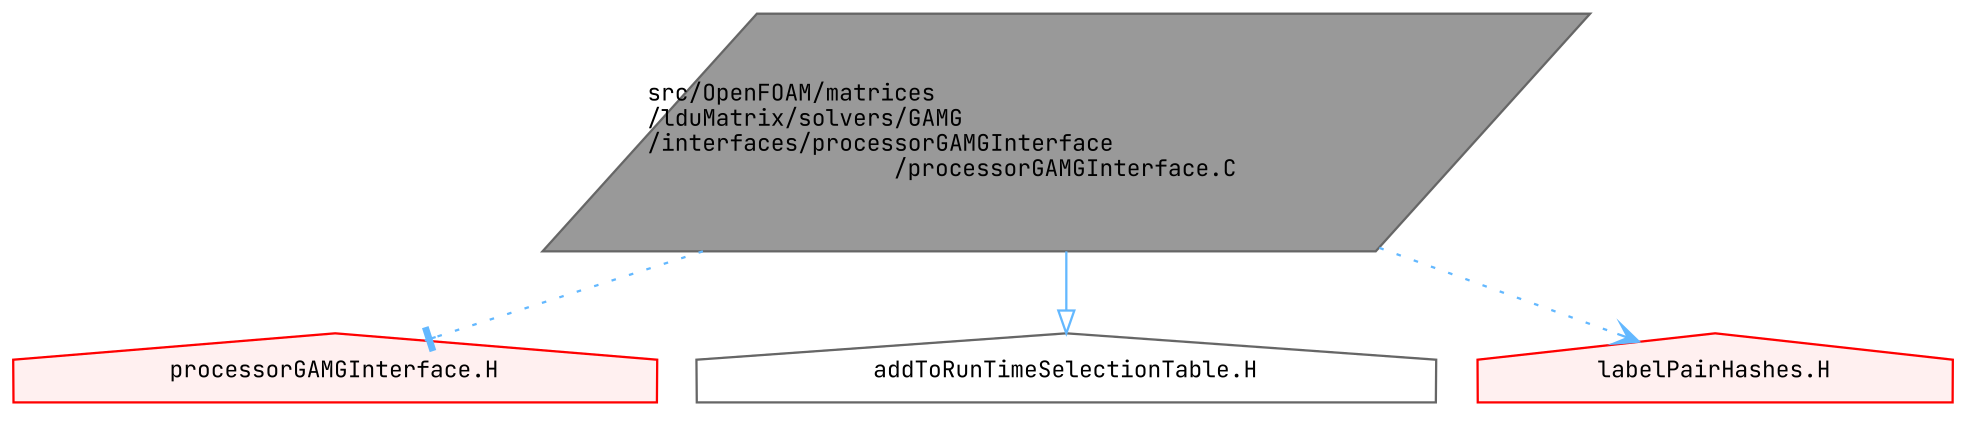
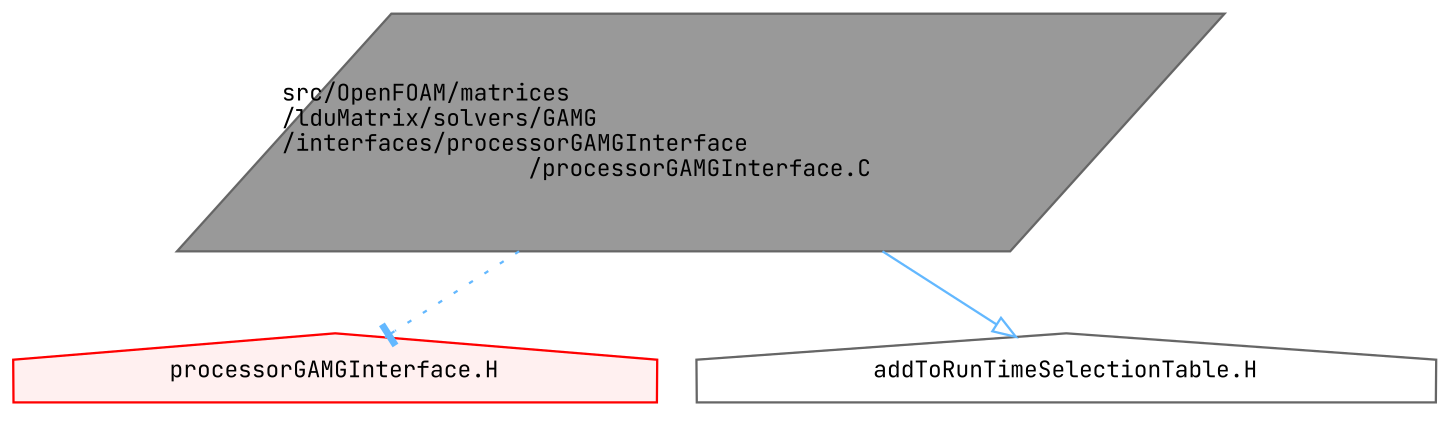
(1715, 372) -> none
